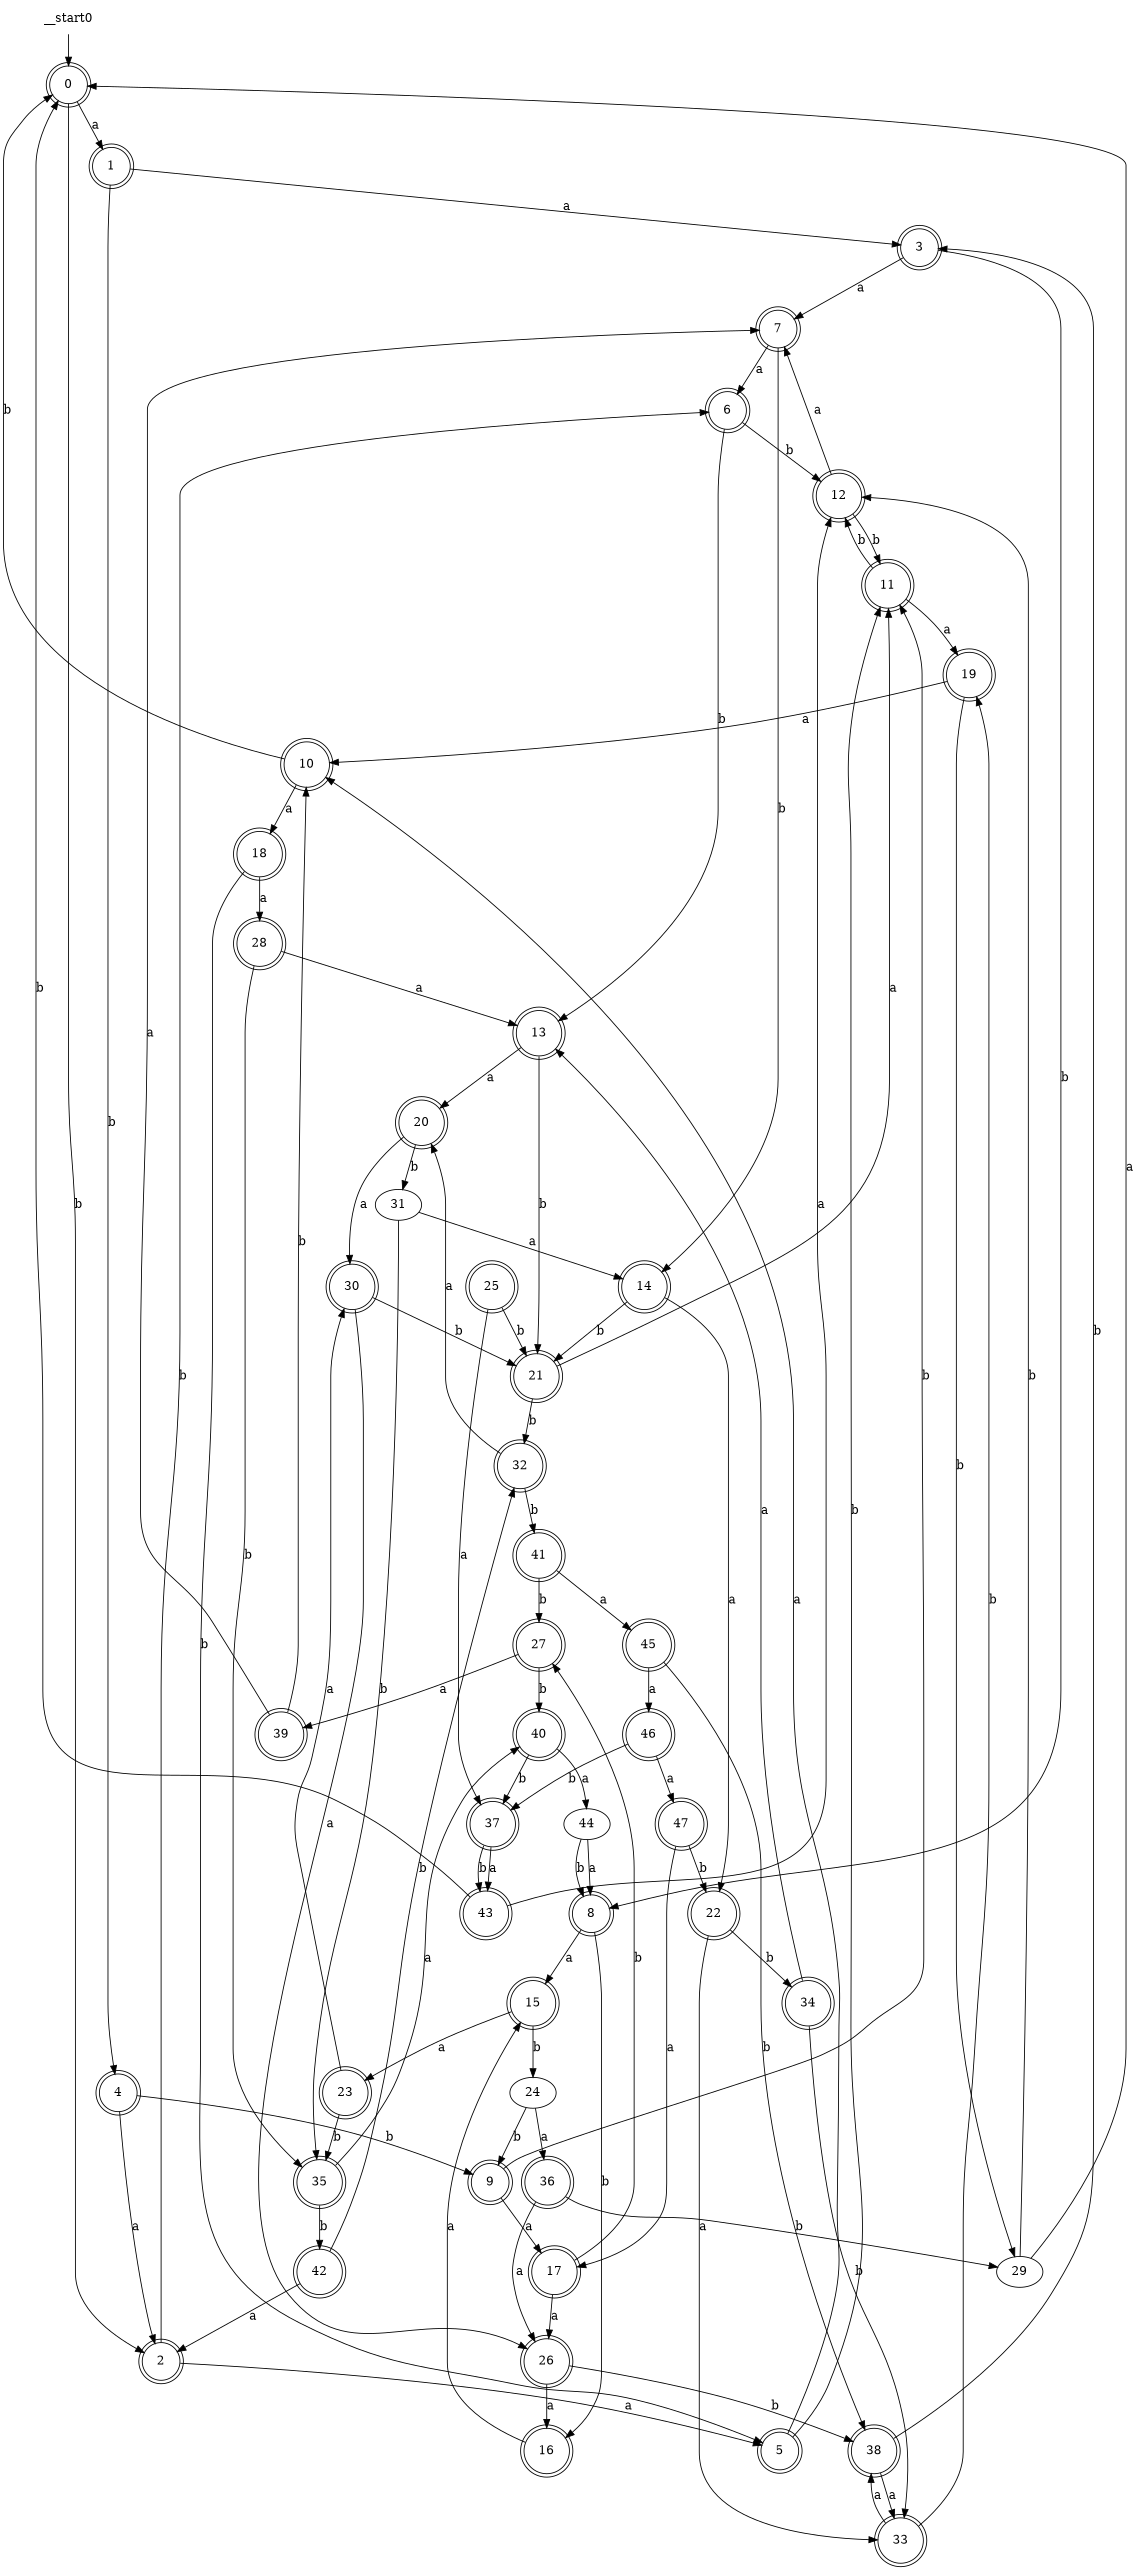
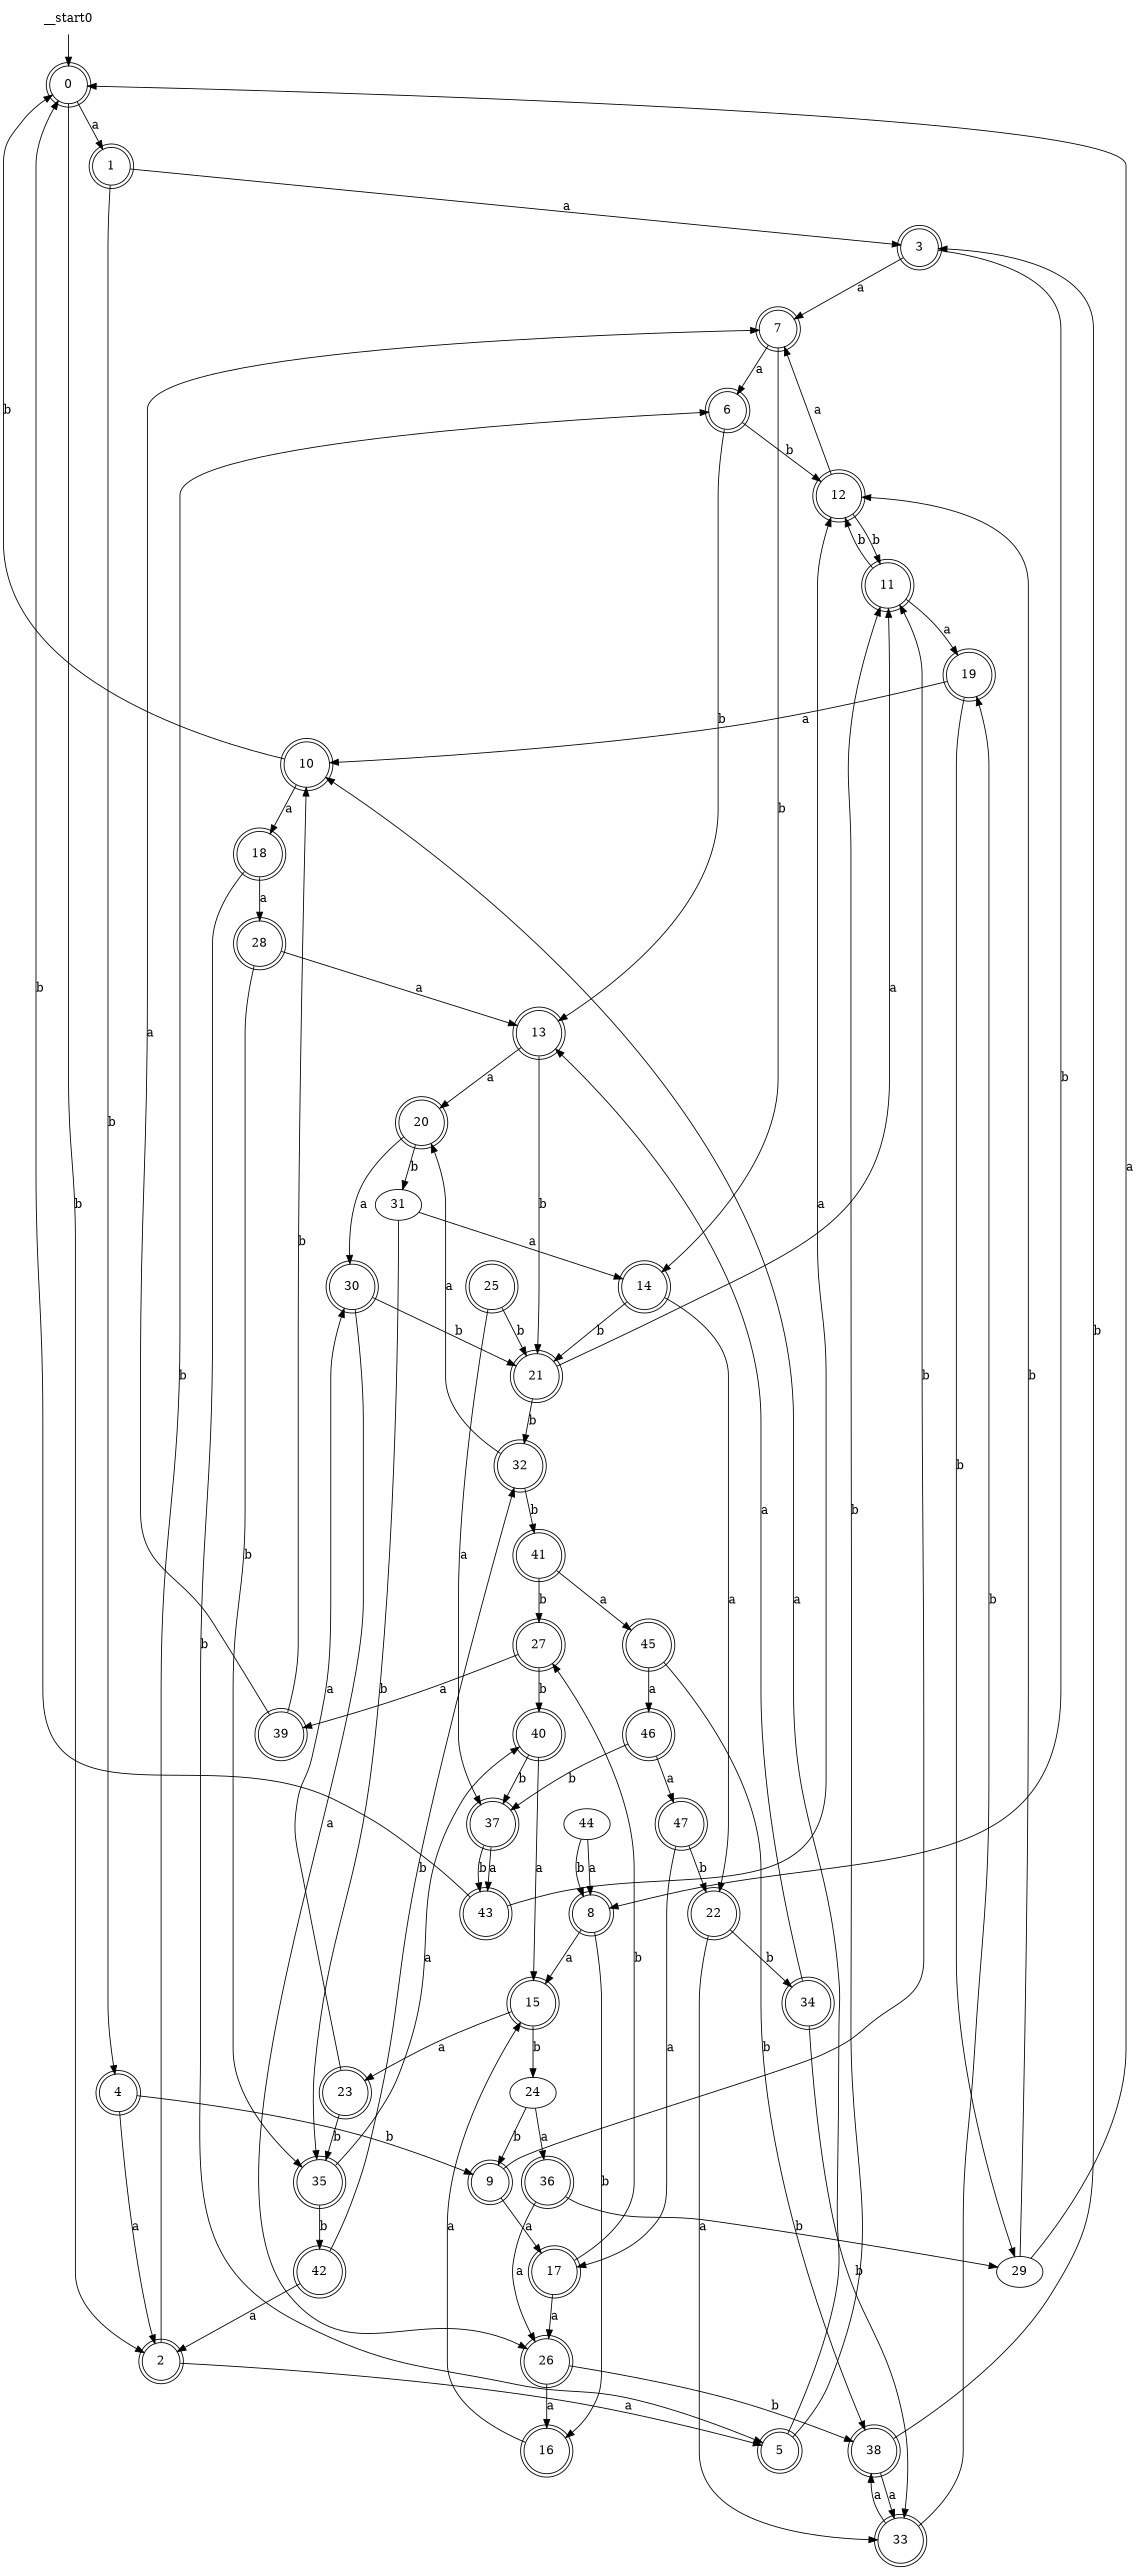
(578, 1774) -> (536, 1865)
